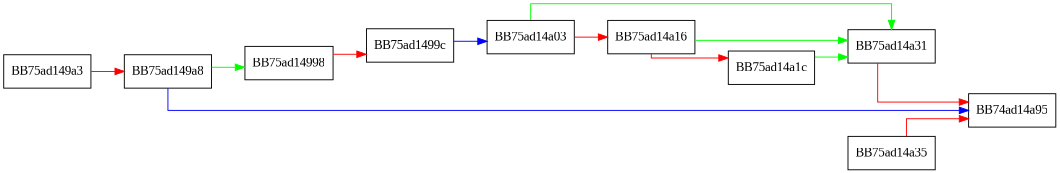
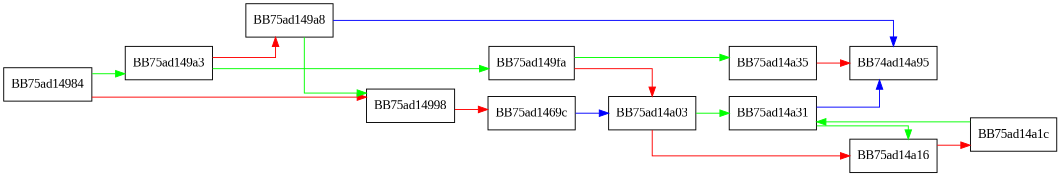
(767, 40) -> (865, 126)
(410, 45) -> (532, 113)
none -> (532, 63)
none -> (48, 84)
(899, 102) -> (857, 107)
